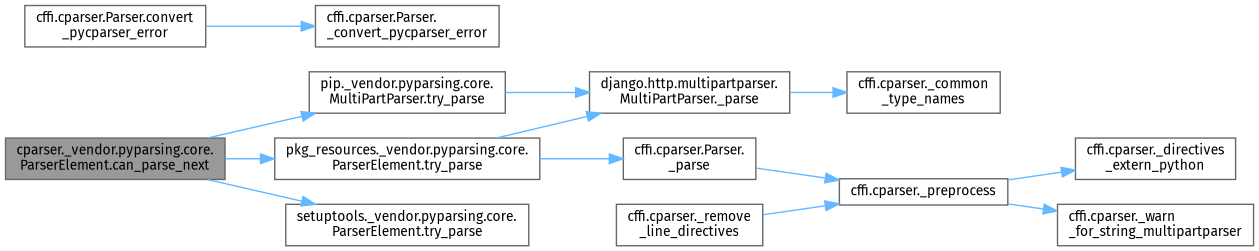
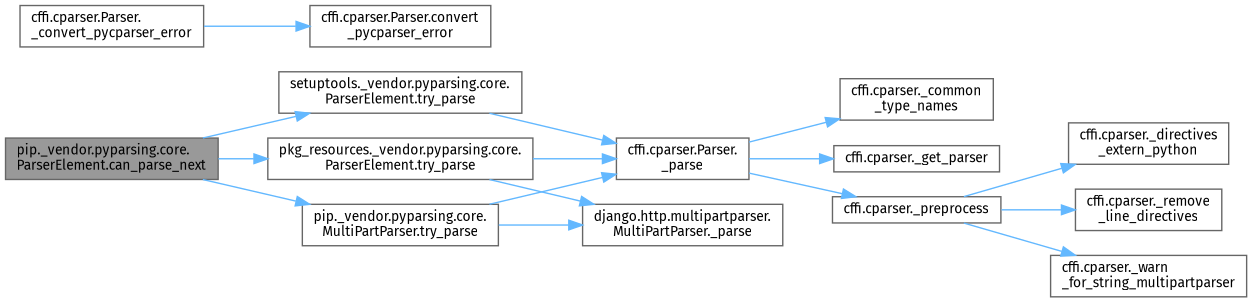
(253, 26) -> (250, 26)
(811, 92) -> (788, 132)
none -> (546, 127)
(115, 159) -> (112, 159)
none -> (917, 159)
none -> (560, 187)
(794, 210) -> (1031, 210)
